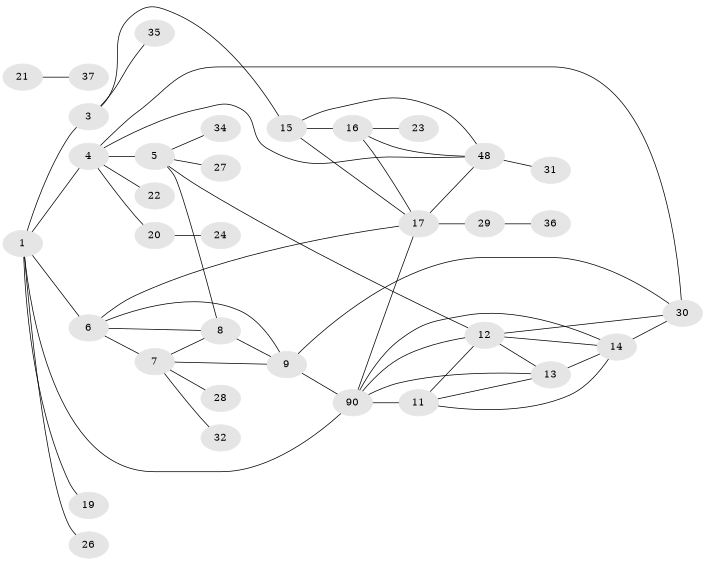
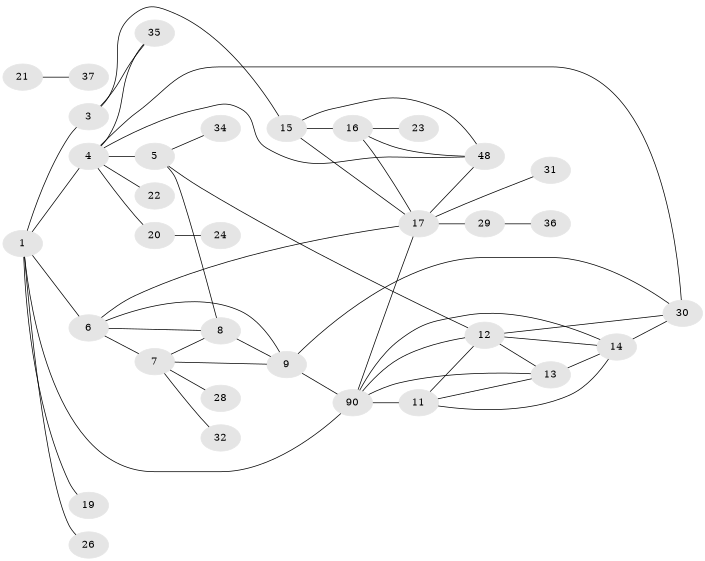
none -> (123, 95)
(518, 163) -> (484, 196)
(221, 168) -> none
